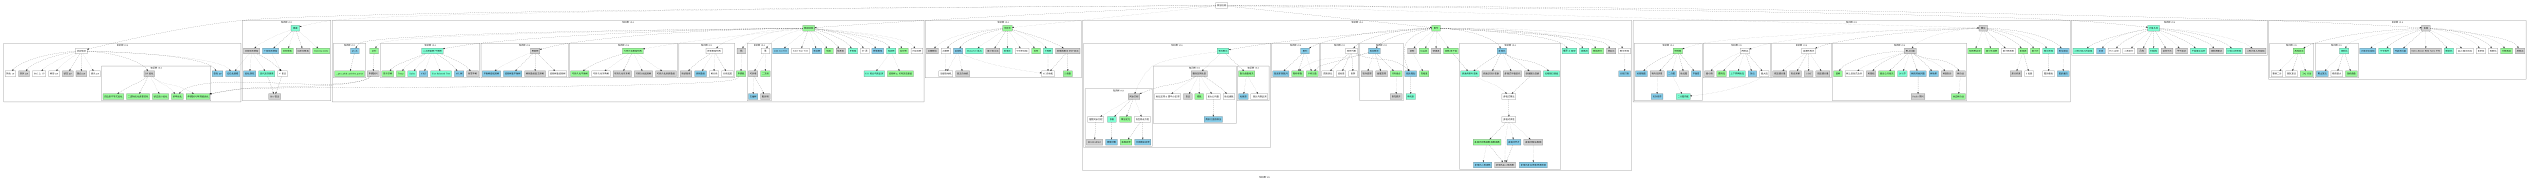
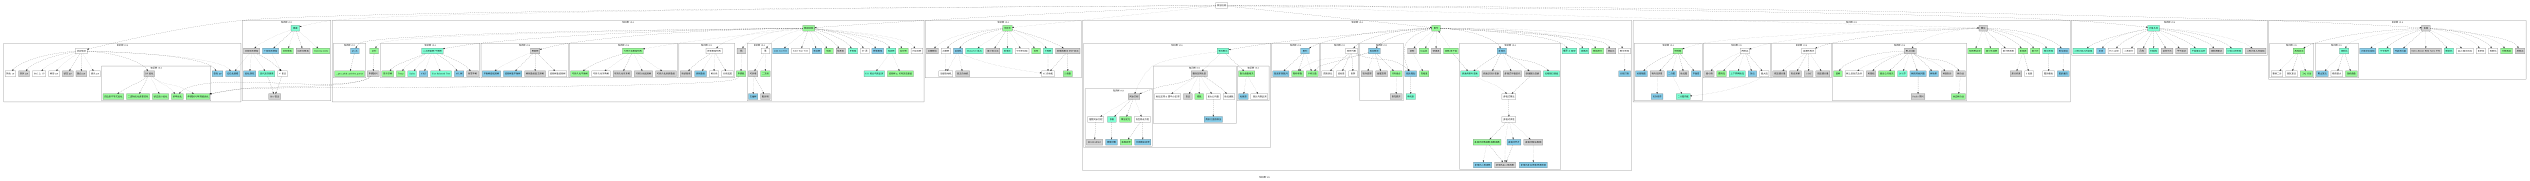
(1442, 39) -> (1445, 40)
